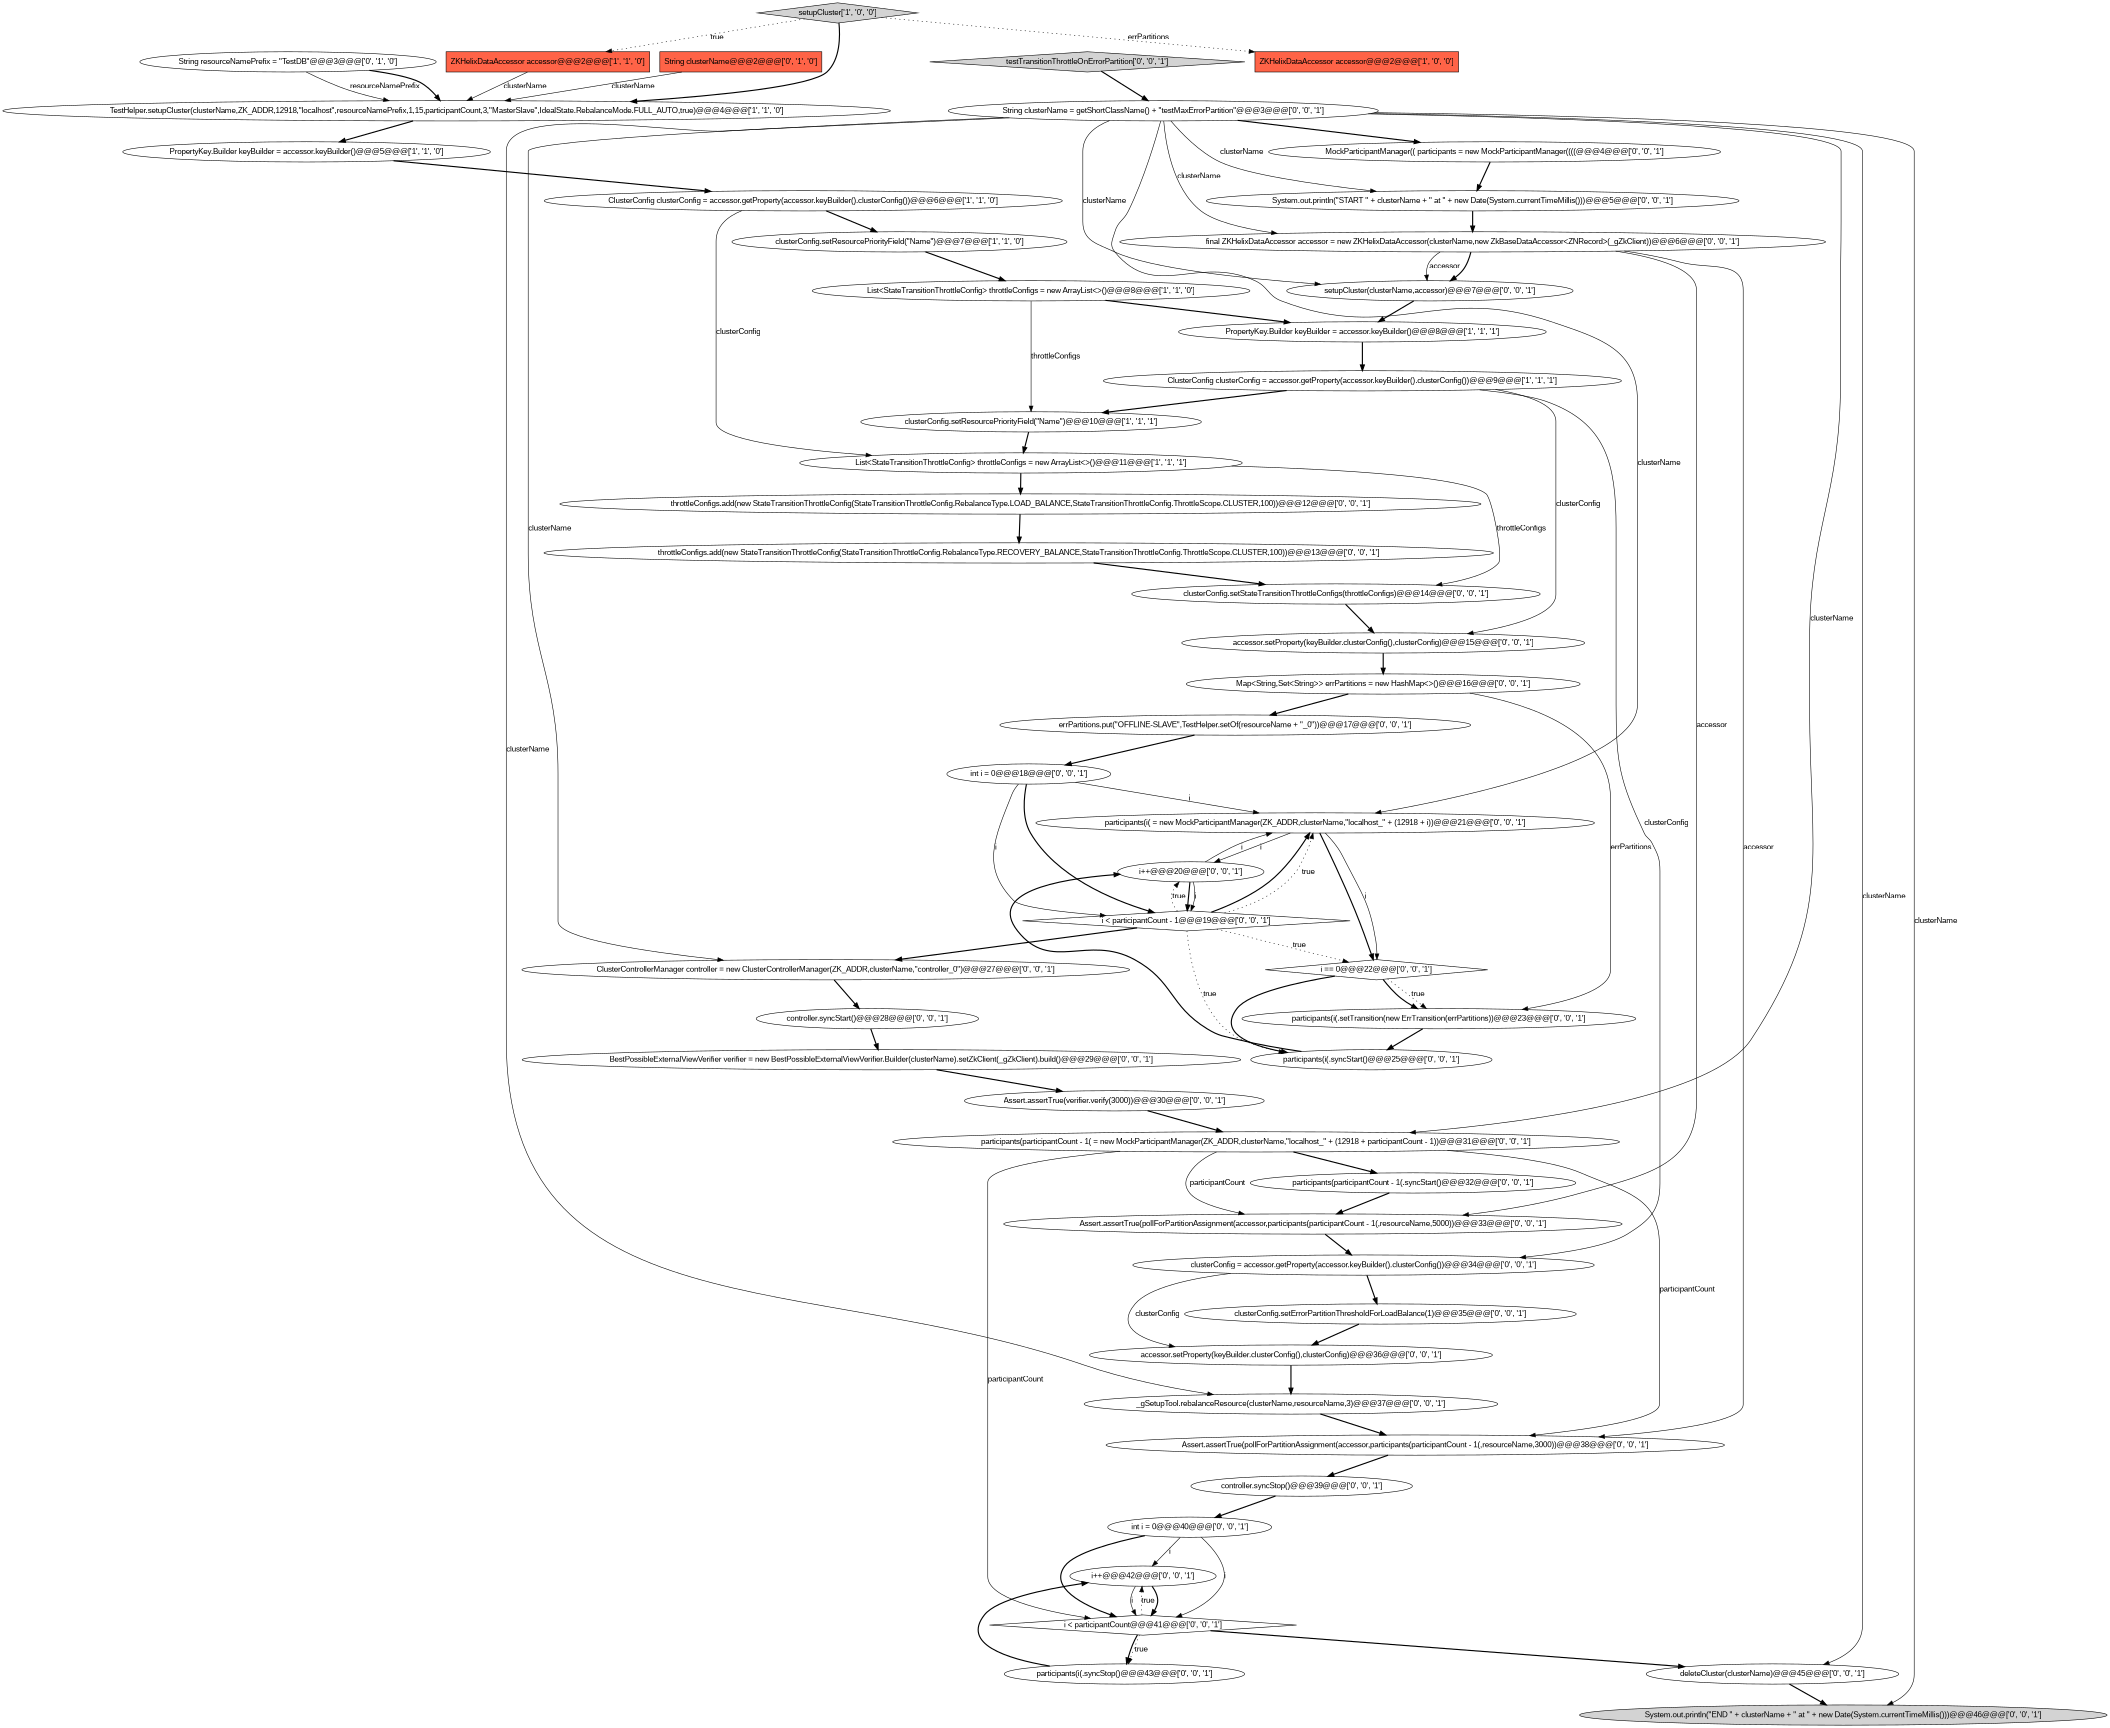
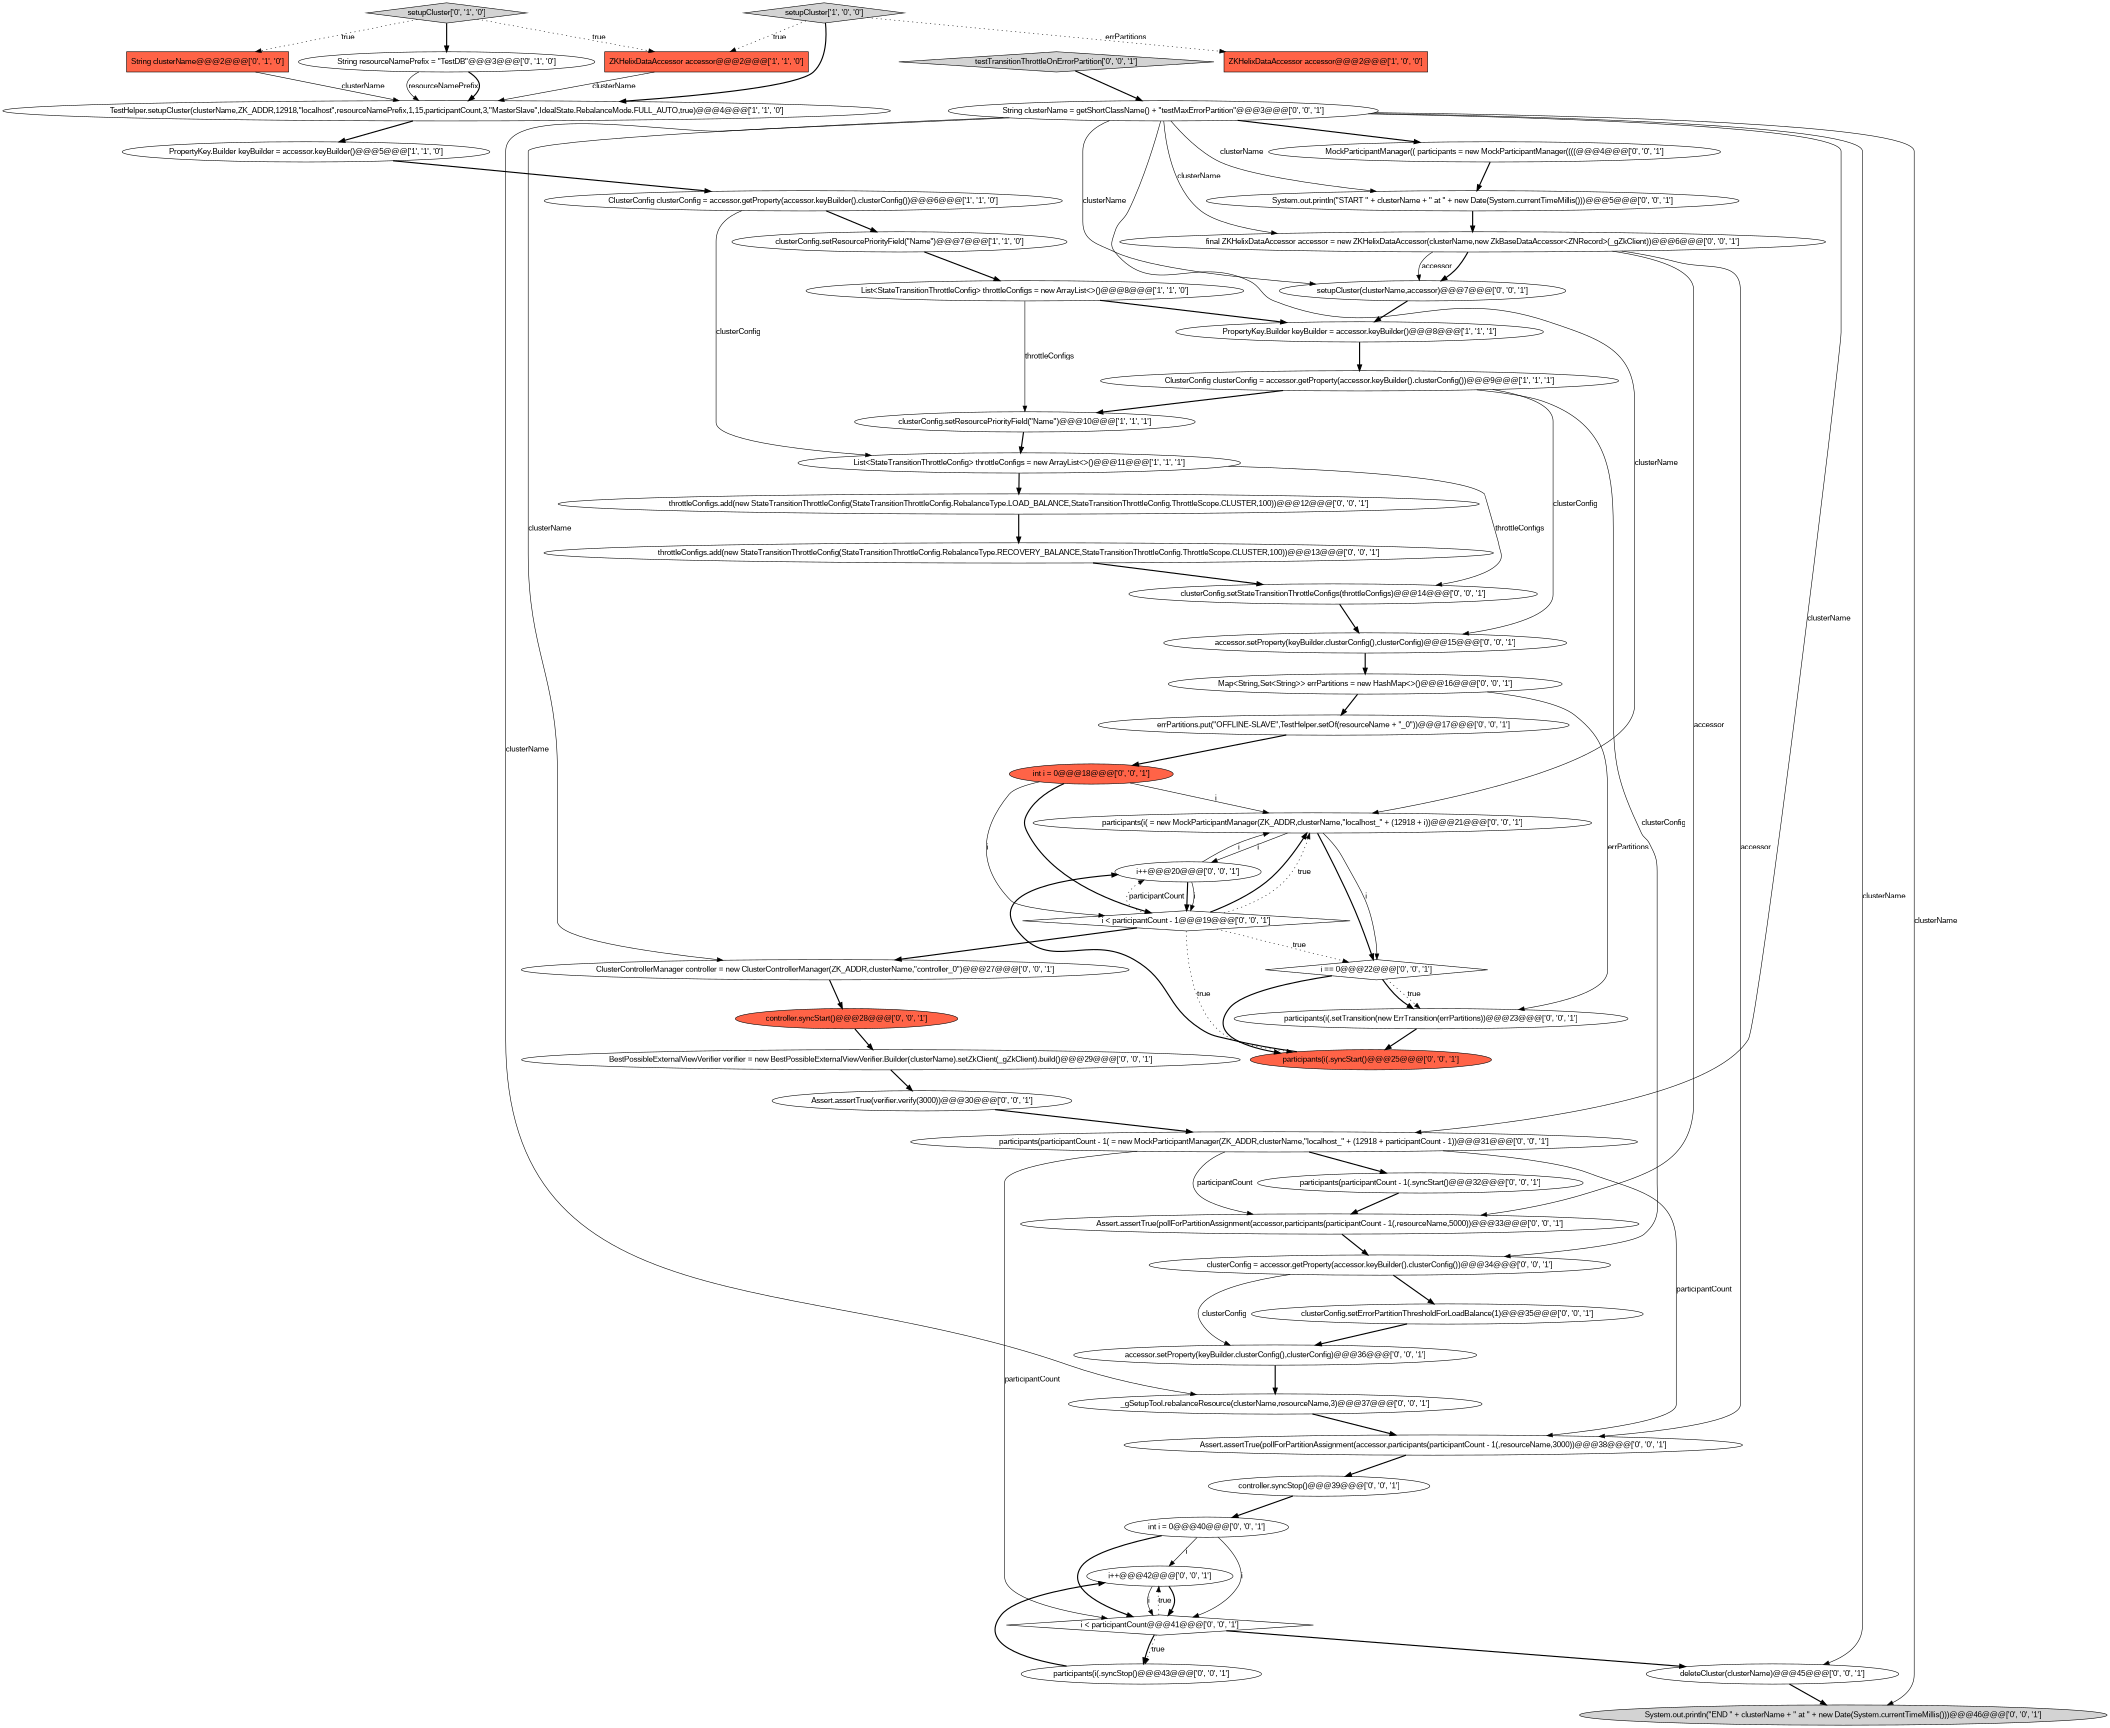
none -> (447, 13)
(1029, 774) -> (1091, 774)
(1179, 896) -> (1157, 896)
(867, 1019) -> (847, 1019)
(1371, 1060) -> (1371, 1060)
